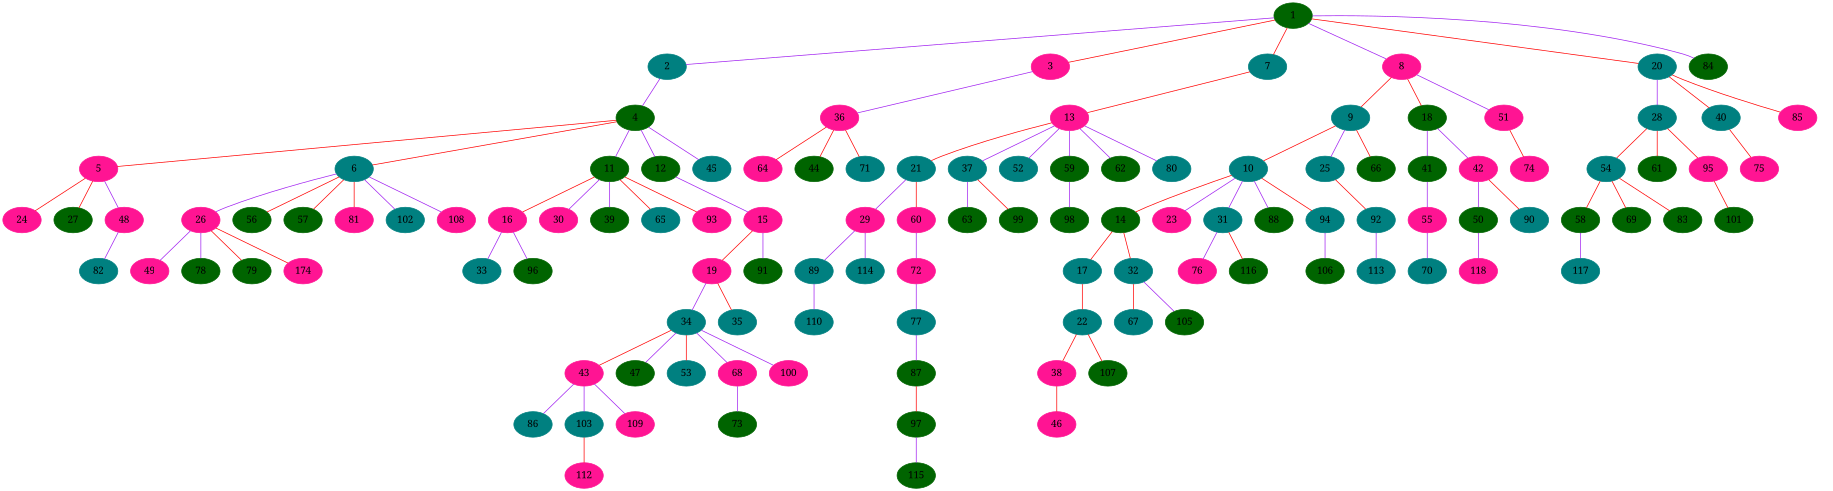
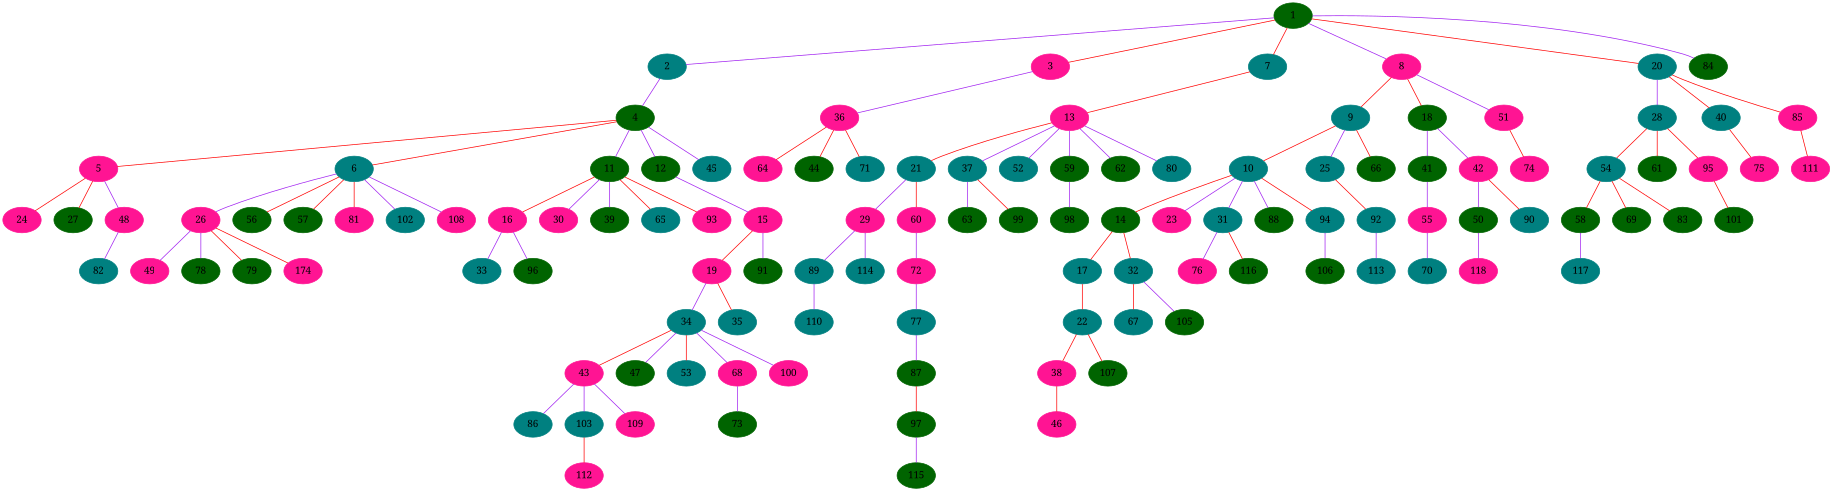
none -> (1811, 169)
